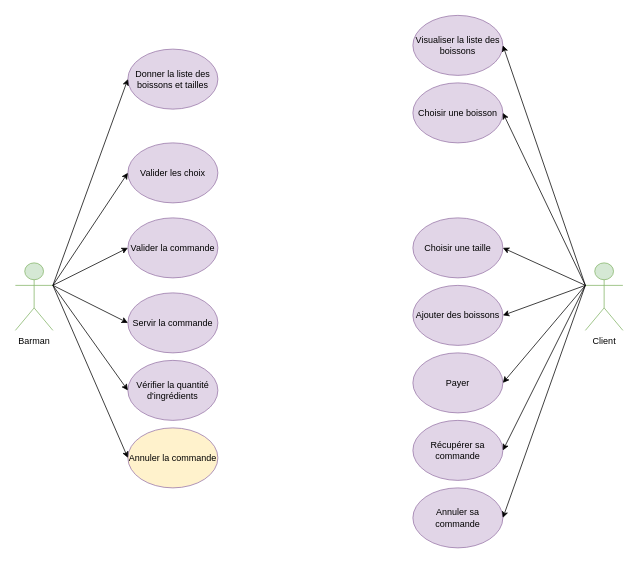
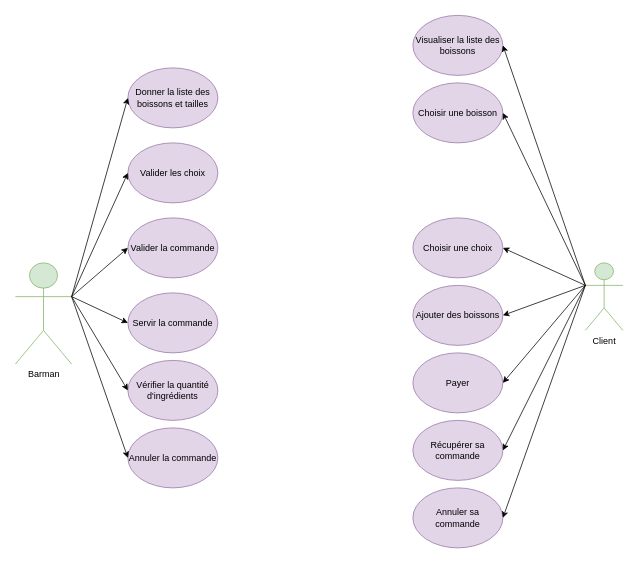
(173, 79) -> (173, 98)
(458, 248) -> (458, 248)
(34, 297) -> (44, 314)
(173, 458) -> (173, 458)
